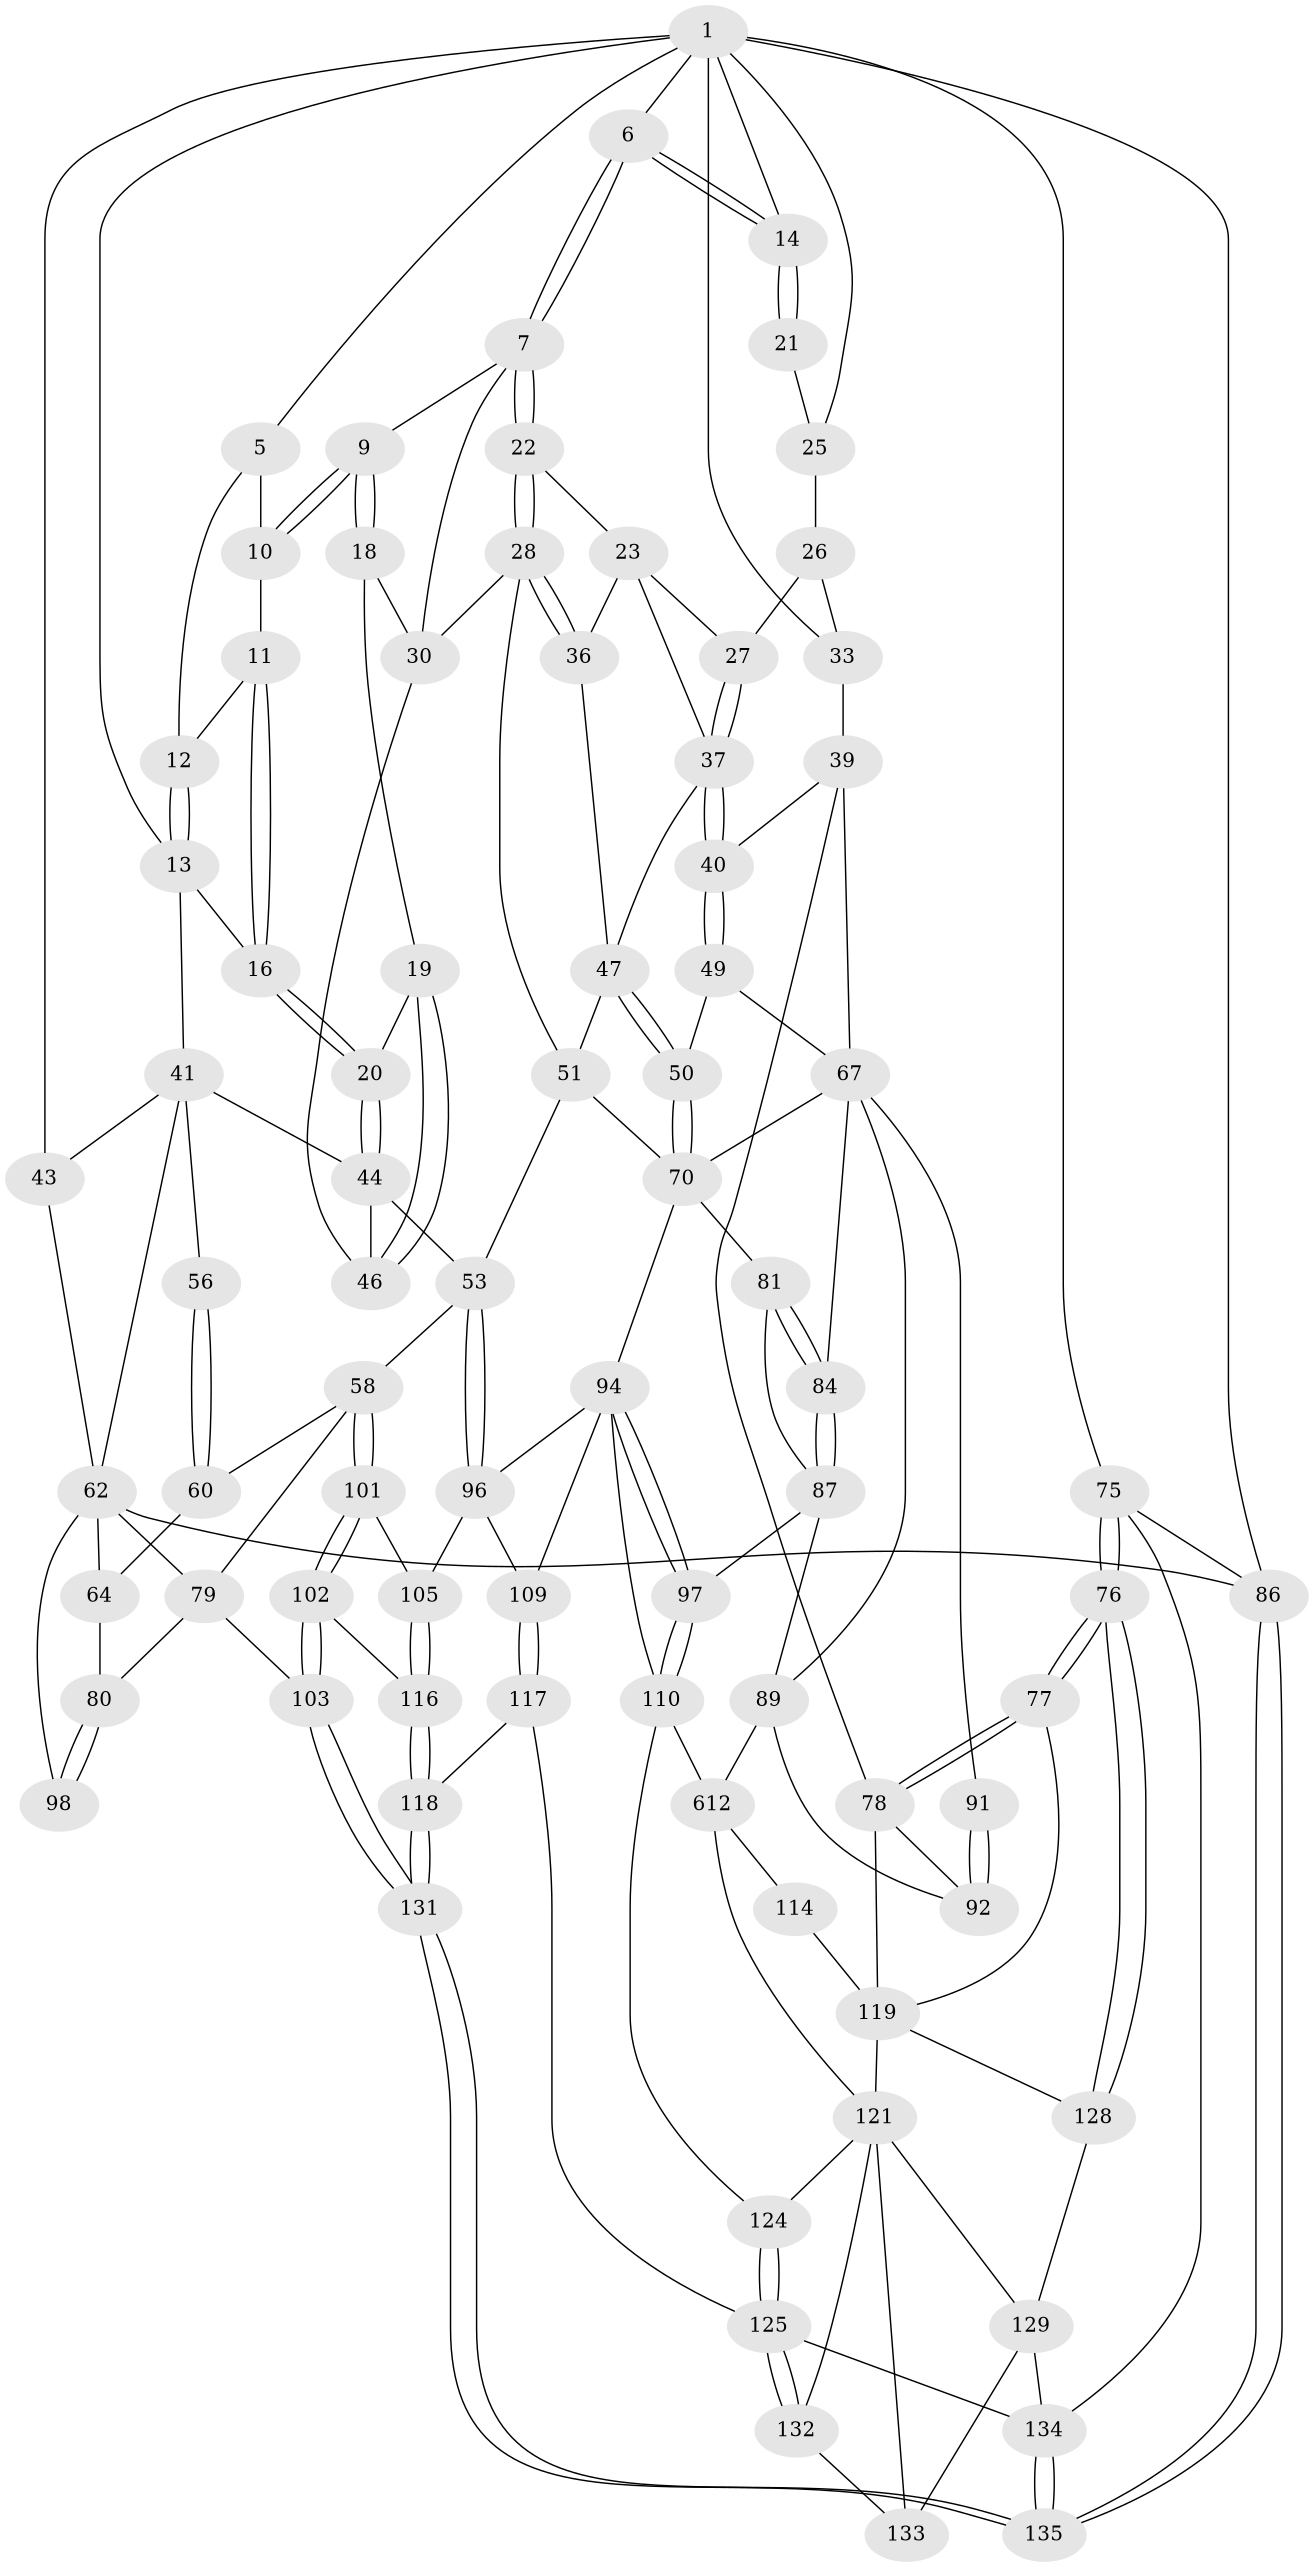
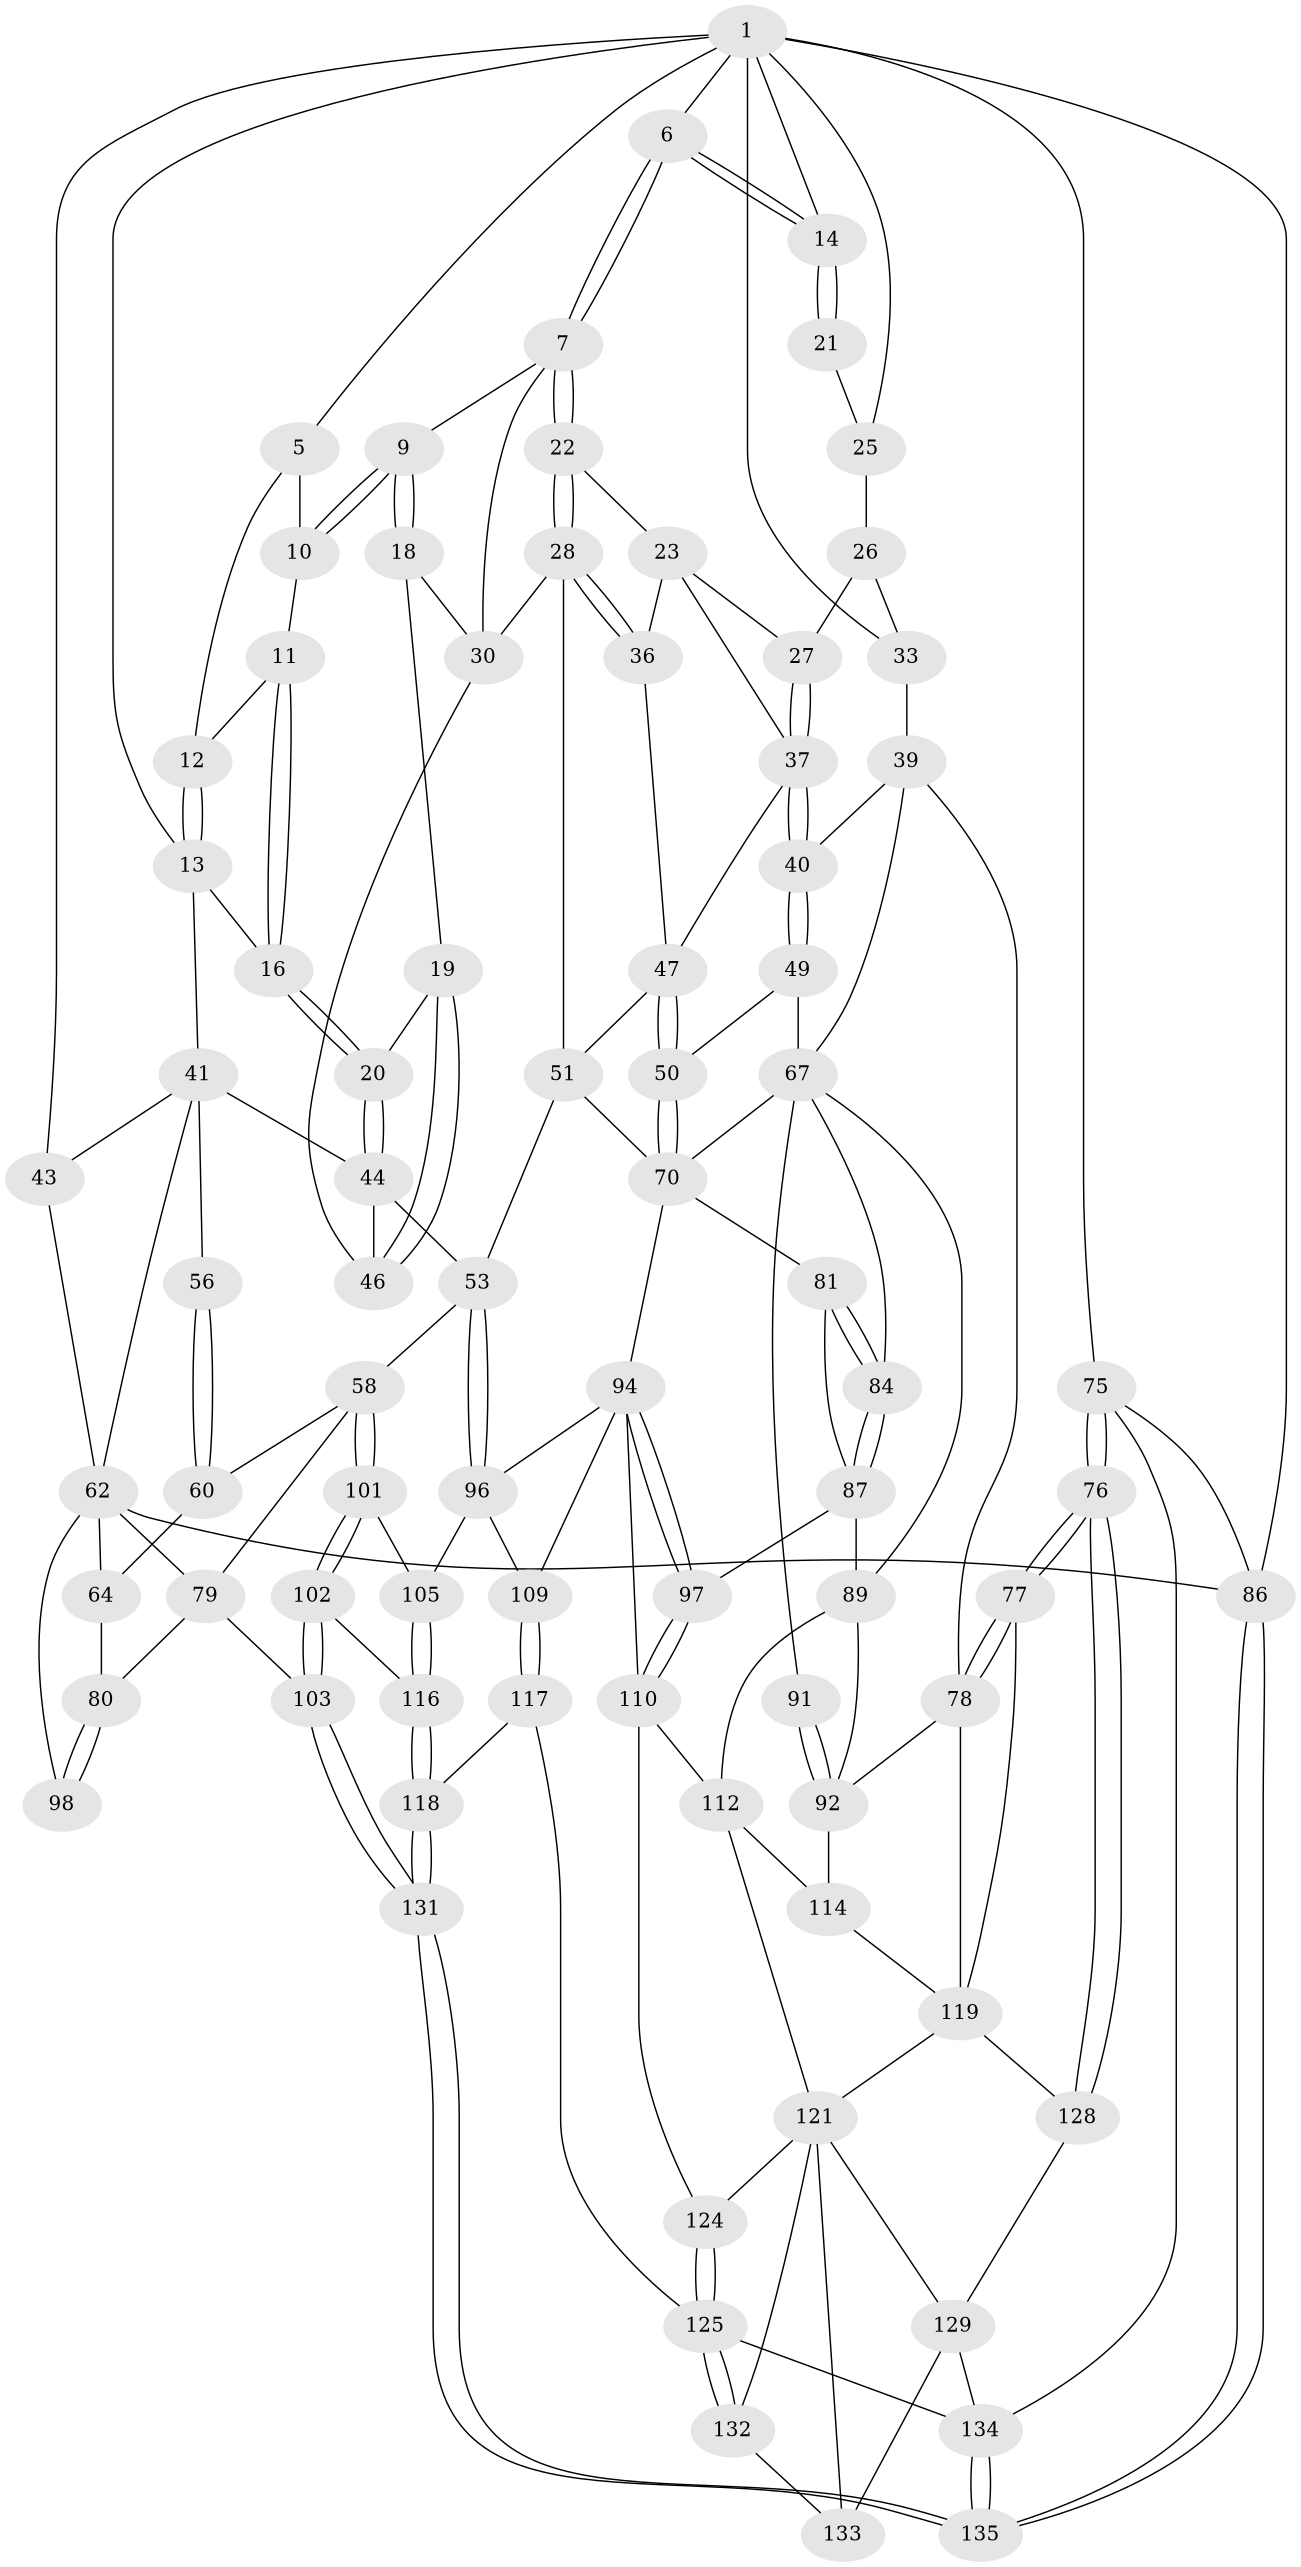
(713, 1805) -> (721, 1805)
none -> (829, 1857)
